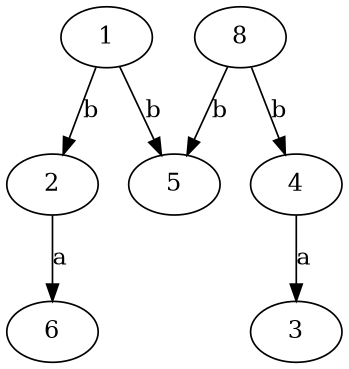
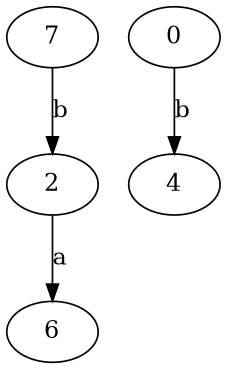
(107, 37) -> (52, 37)
(240, 37) -> (174, 37)
(174, 185) -> none
(296, 332) -> none
